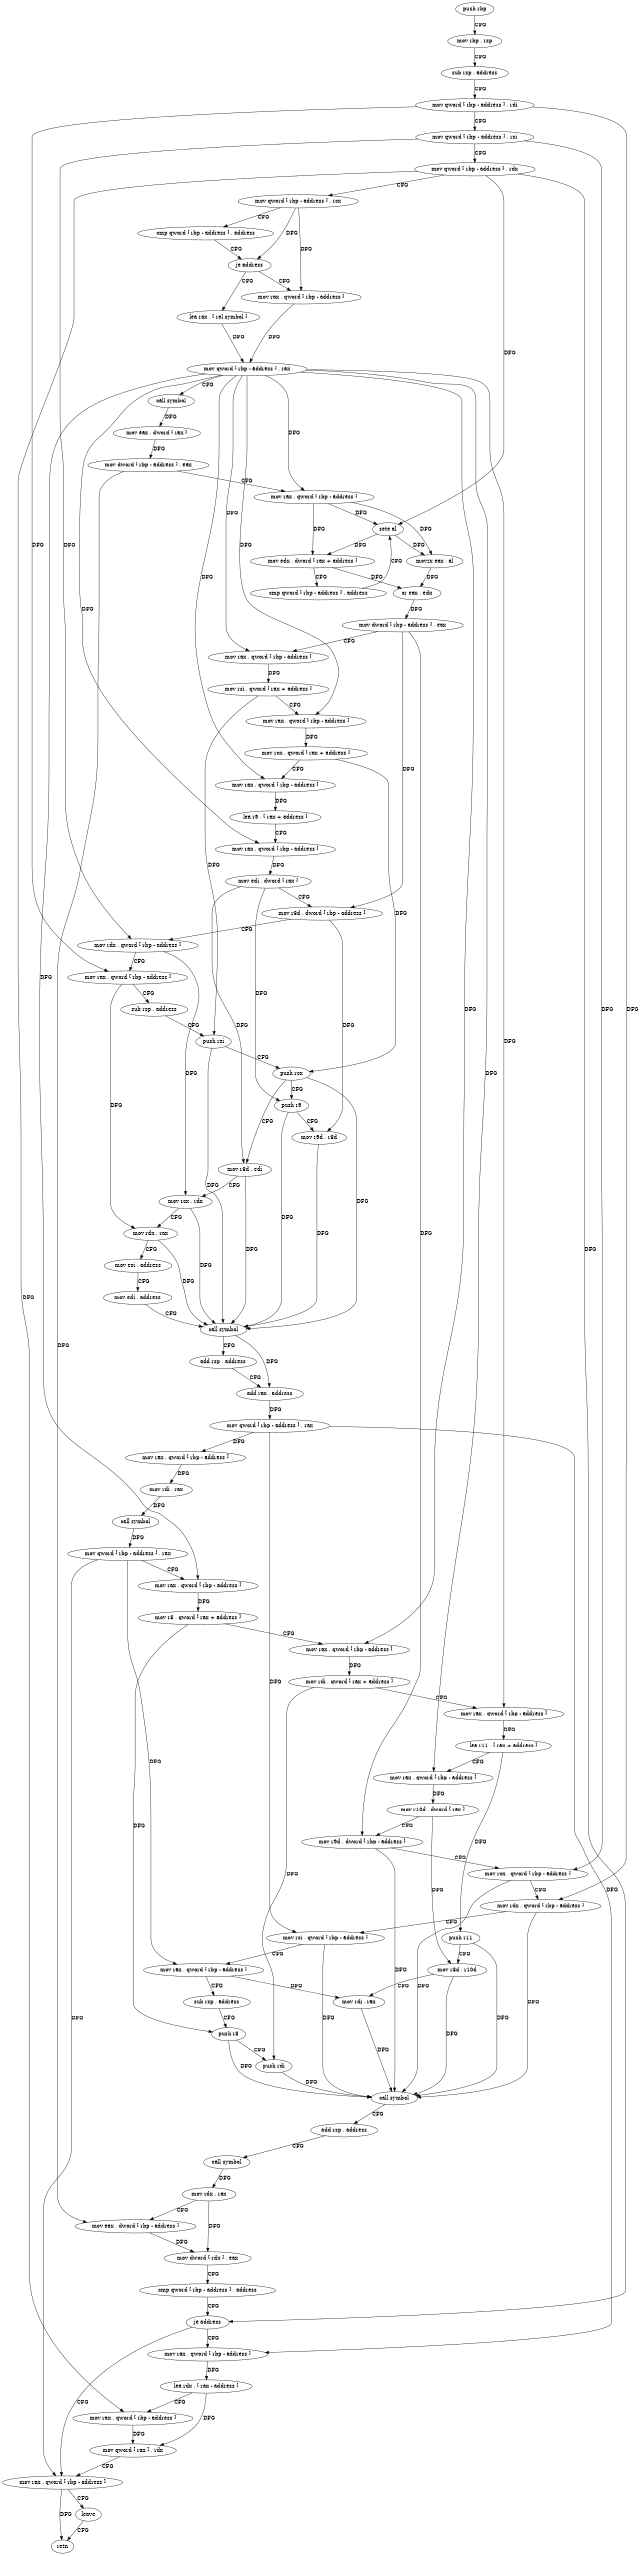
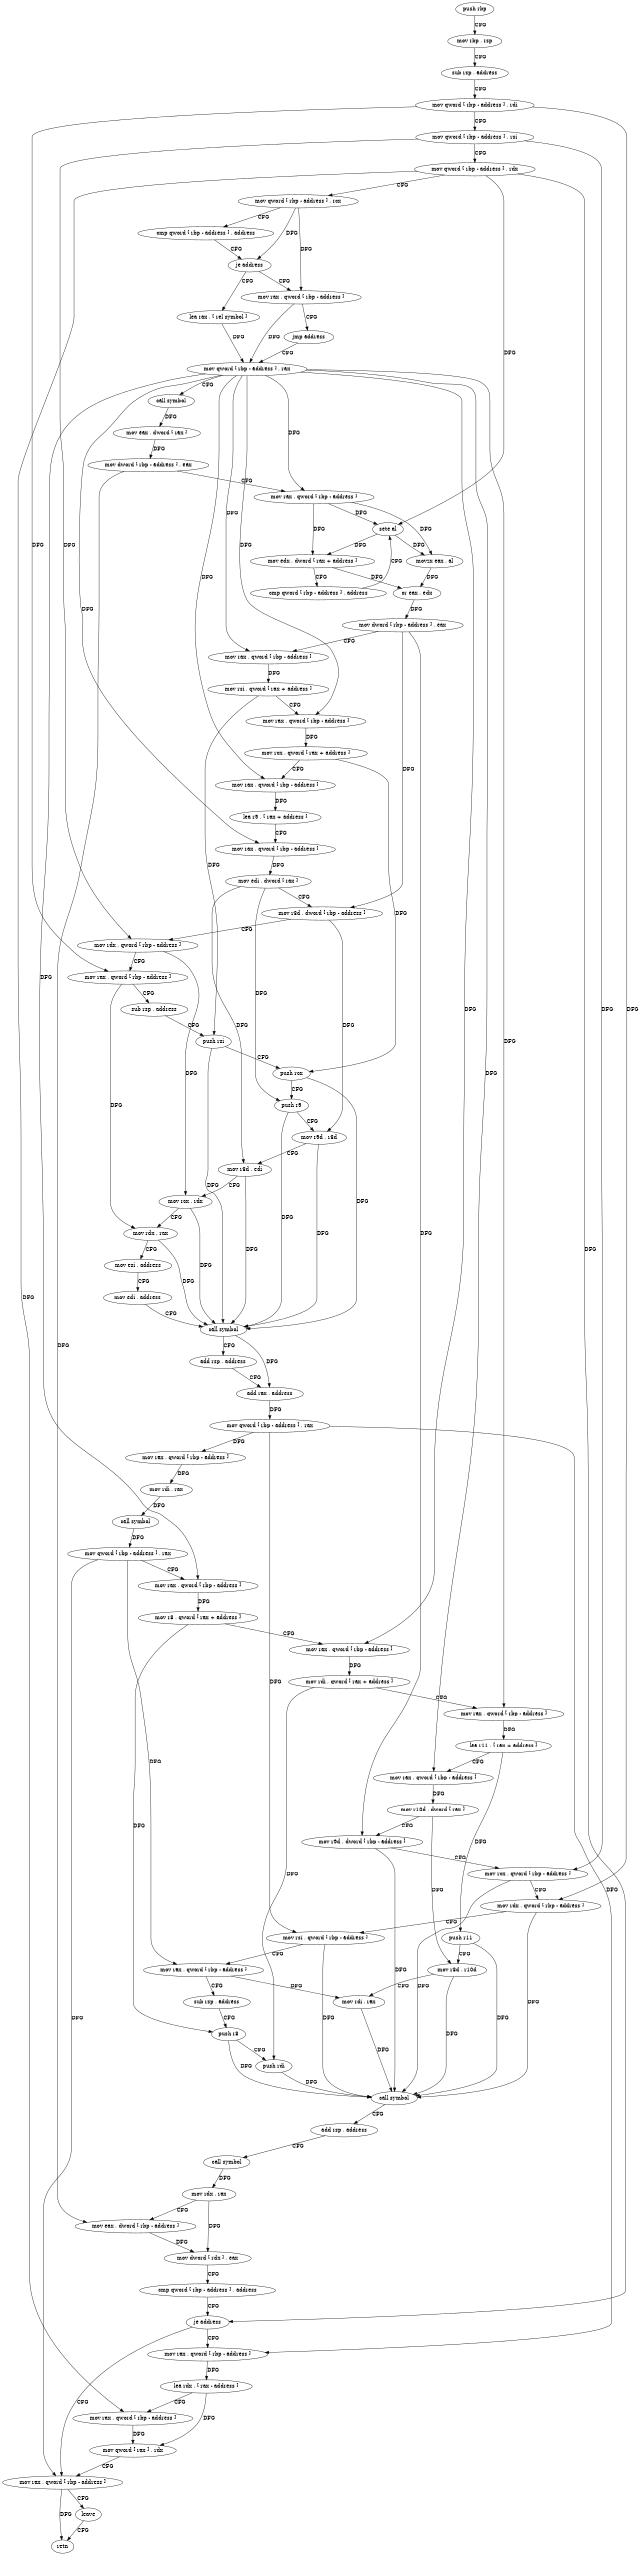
none -> (309, 337)
(262, 1117) -> (285, 1153)
